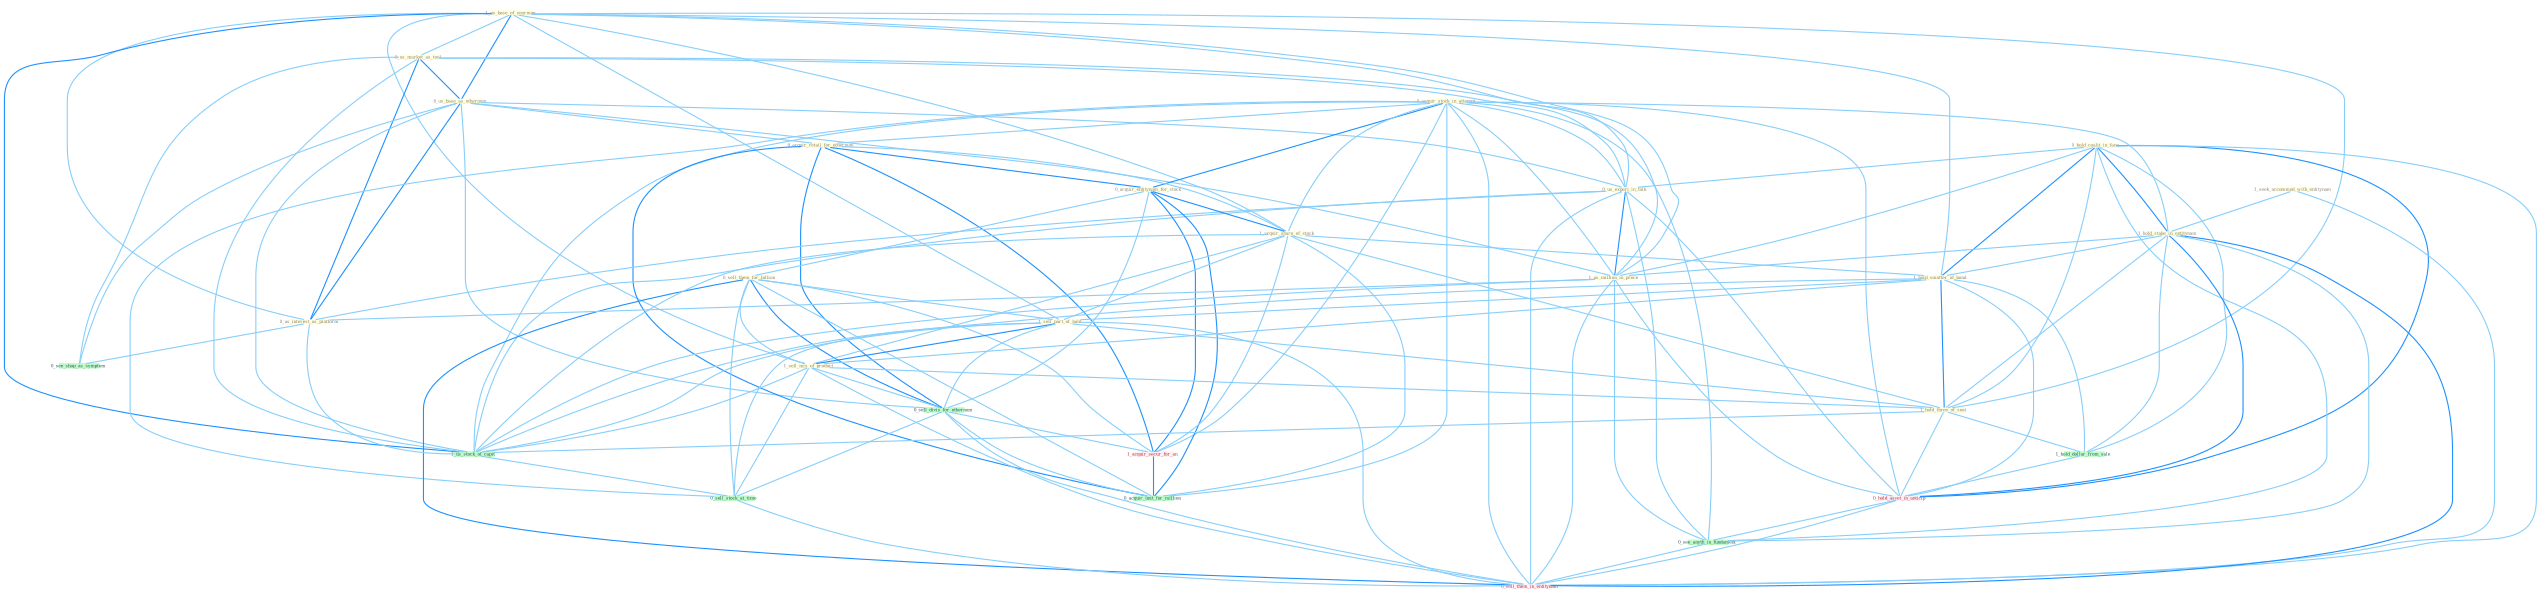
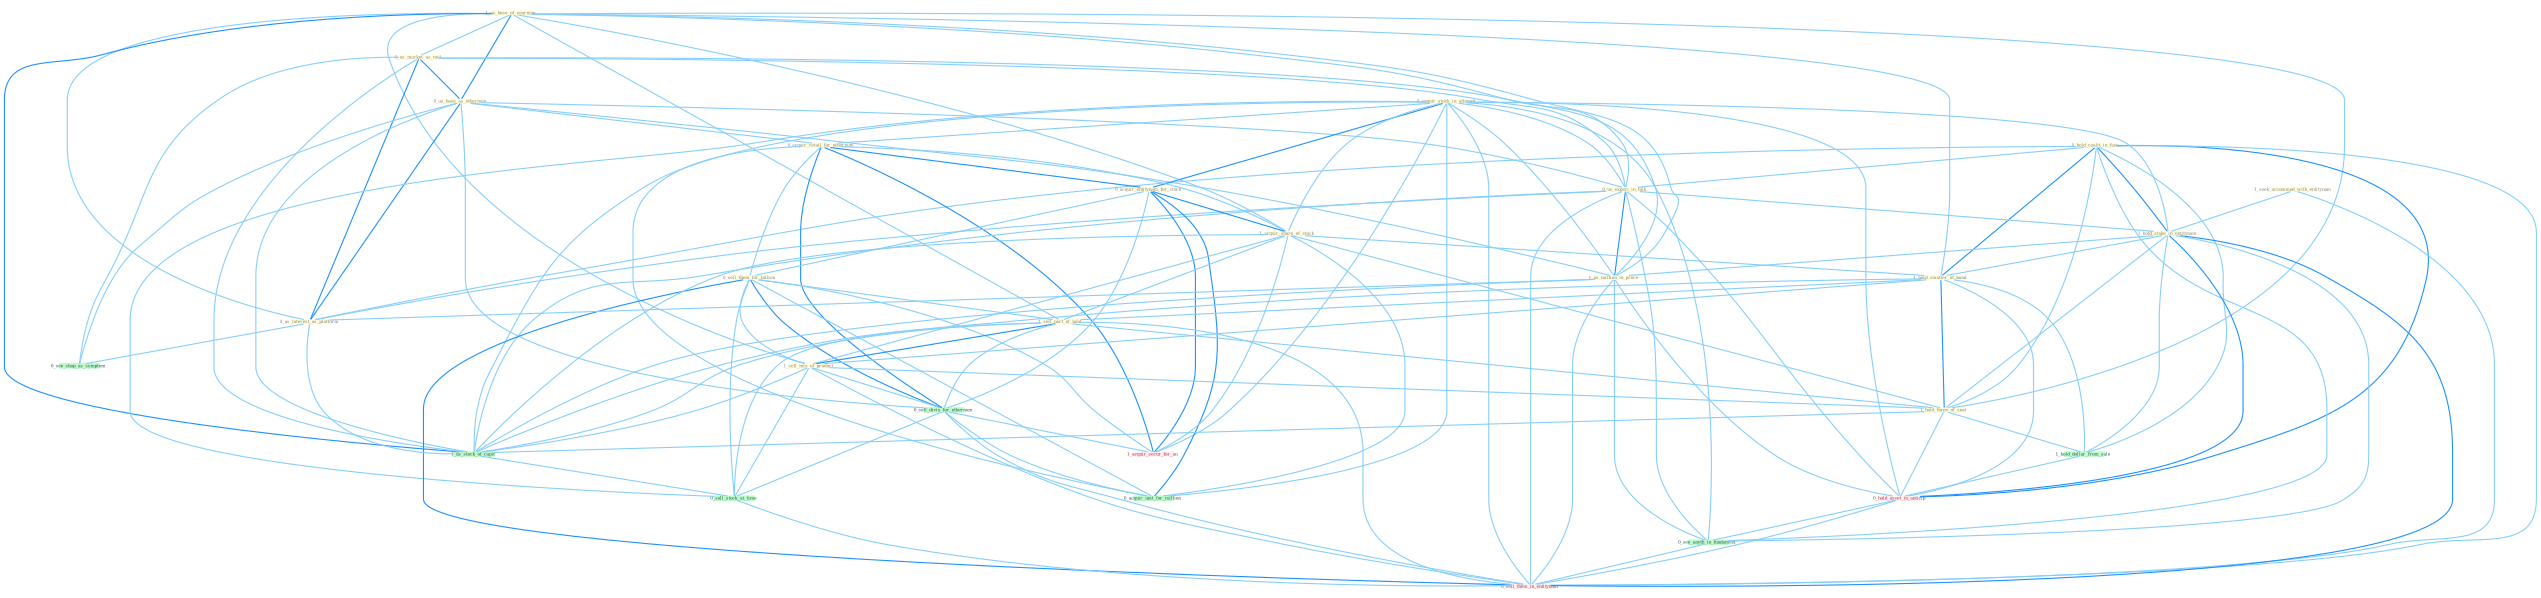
none -> (775, 206)
none -> (1897, 211)
(1859, 219) -> (1235, 177)
(750, 382) -> (750, 382)
(1154, 476) -> none
